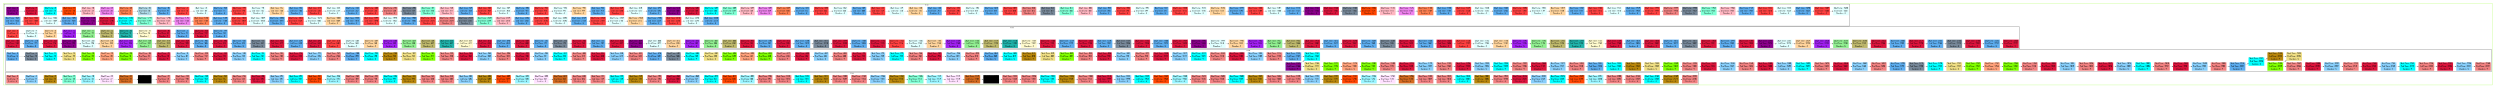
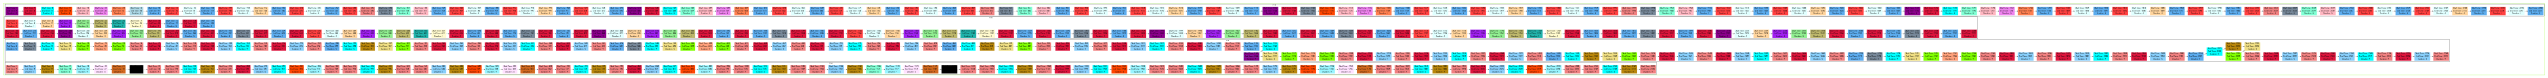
none -> (1818, 11)
